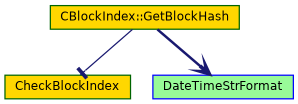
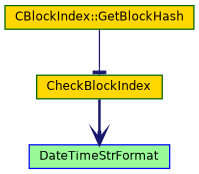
(179, 48) -> (99, 116)
